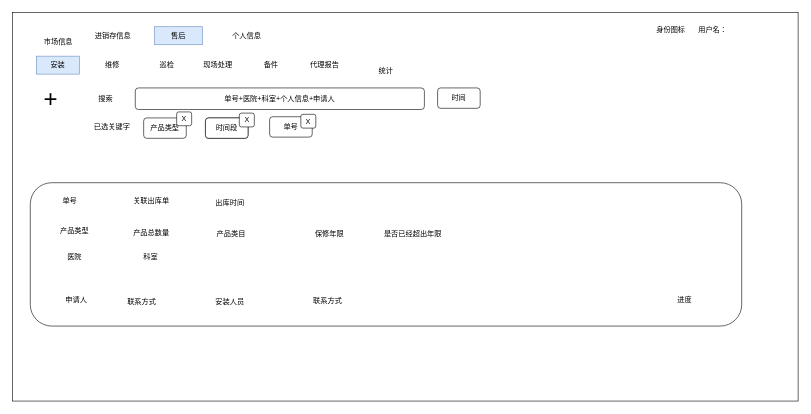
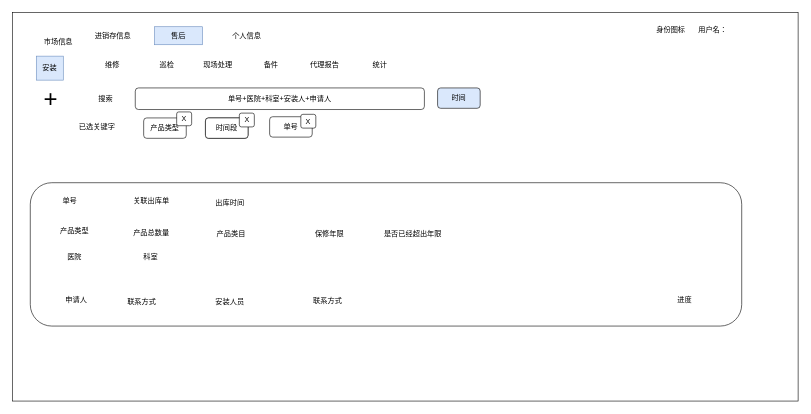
(58, 65) -> (50, 68)
(386, 71) -> (380, 65)
(459, 98) -> (459, 98)
(280, 99) -> (280, 99)
(112, 127) -> (97, 127)
